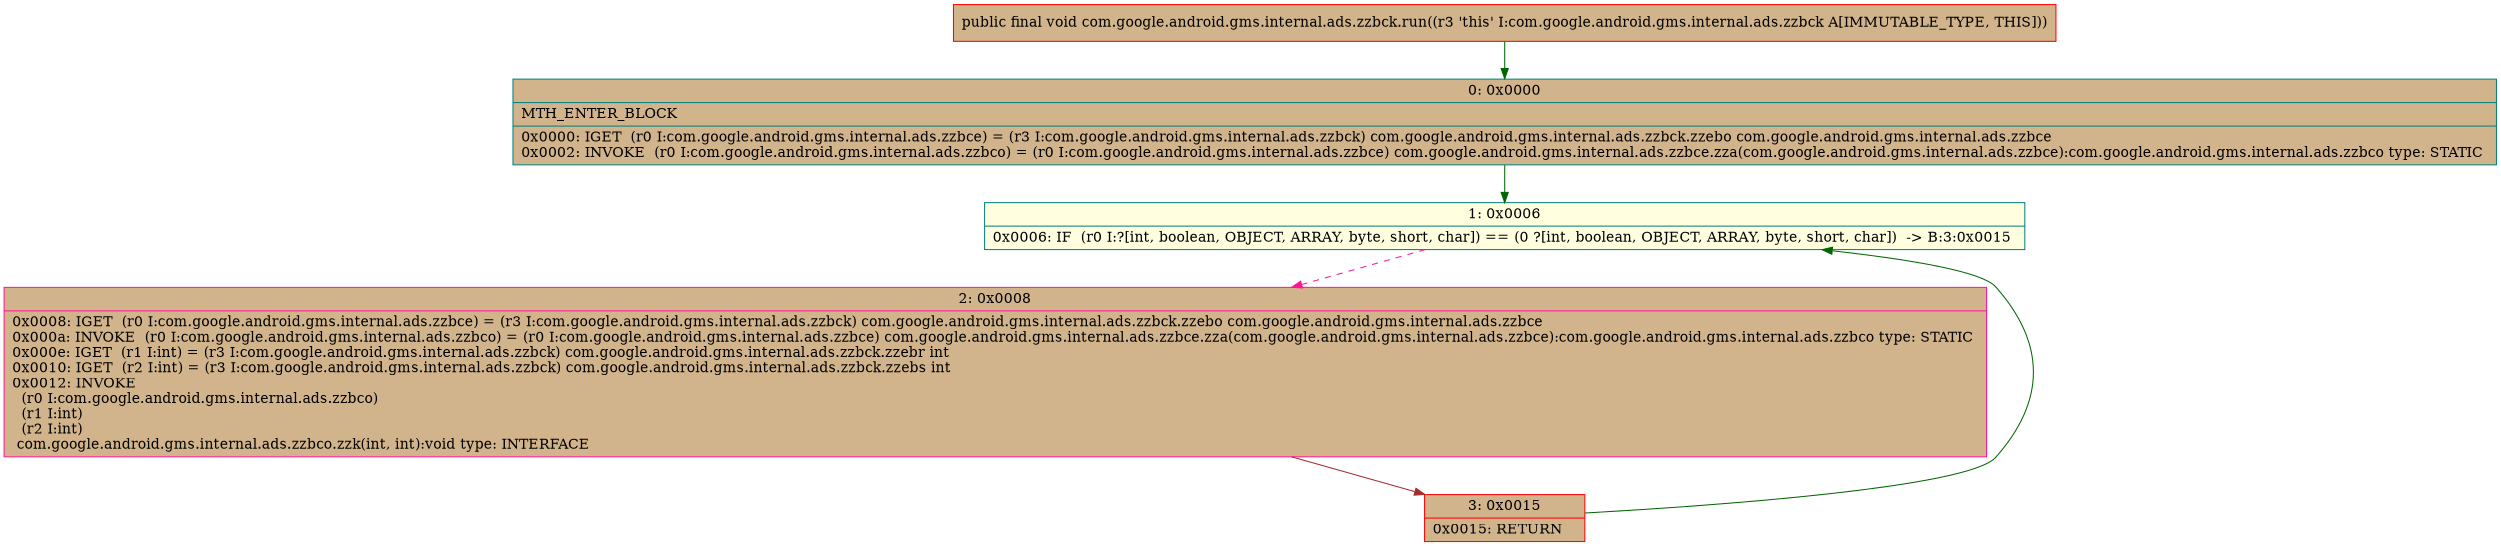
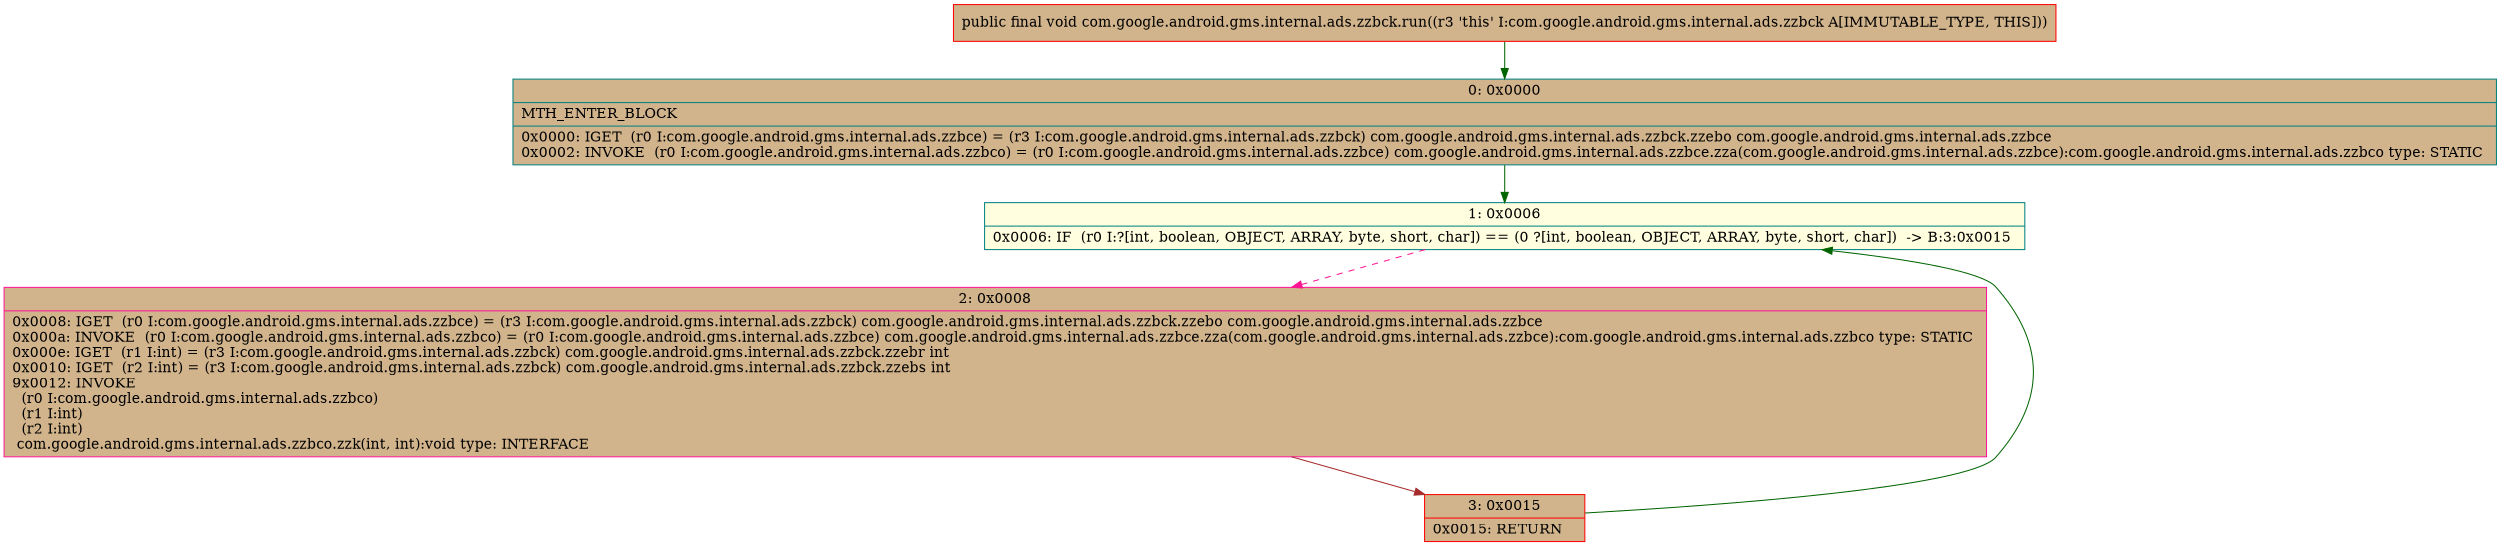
(79, 383) -> (79, 383)
